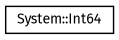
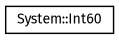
(60, 20) -> (60, 20)
